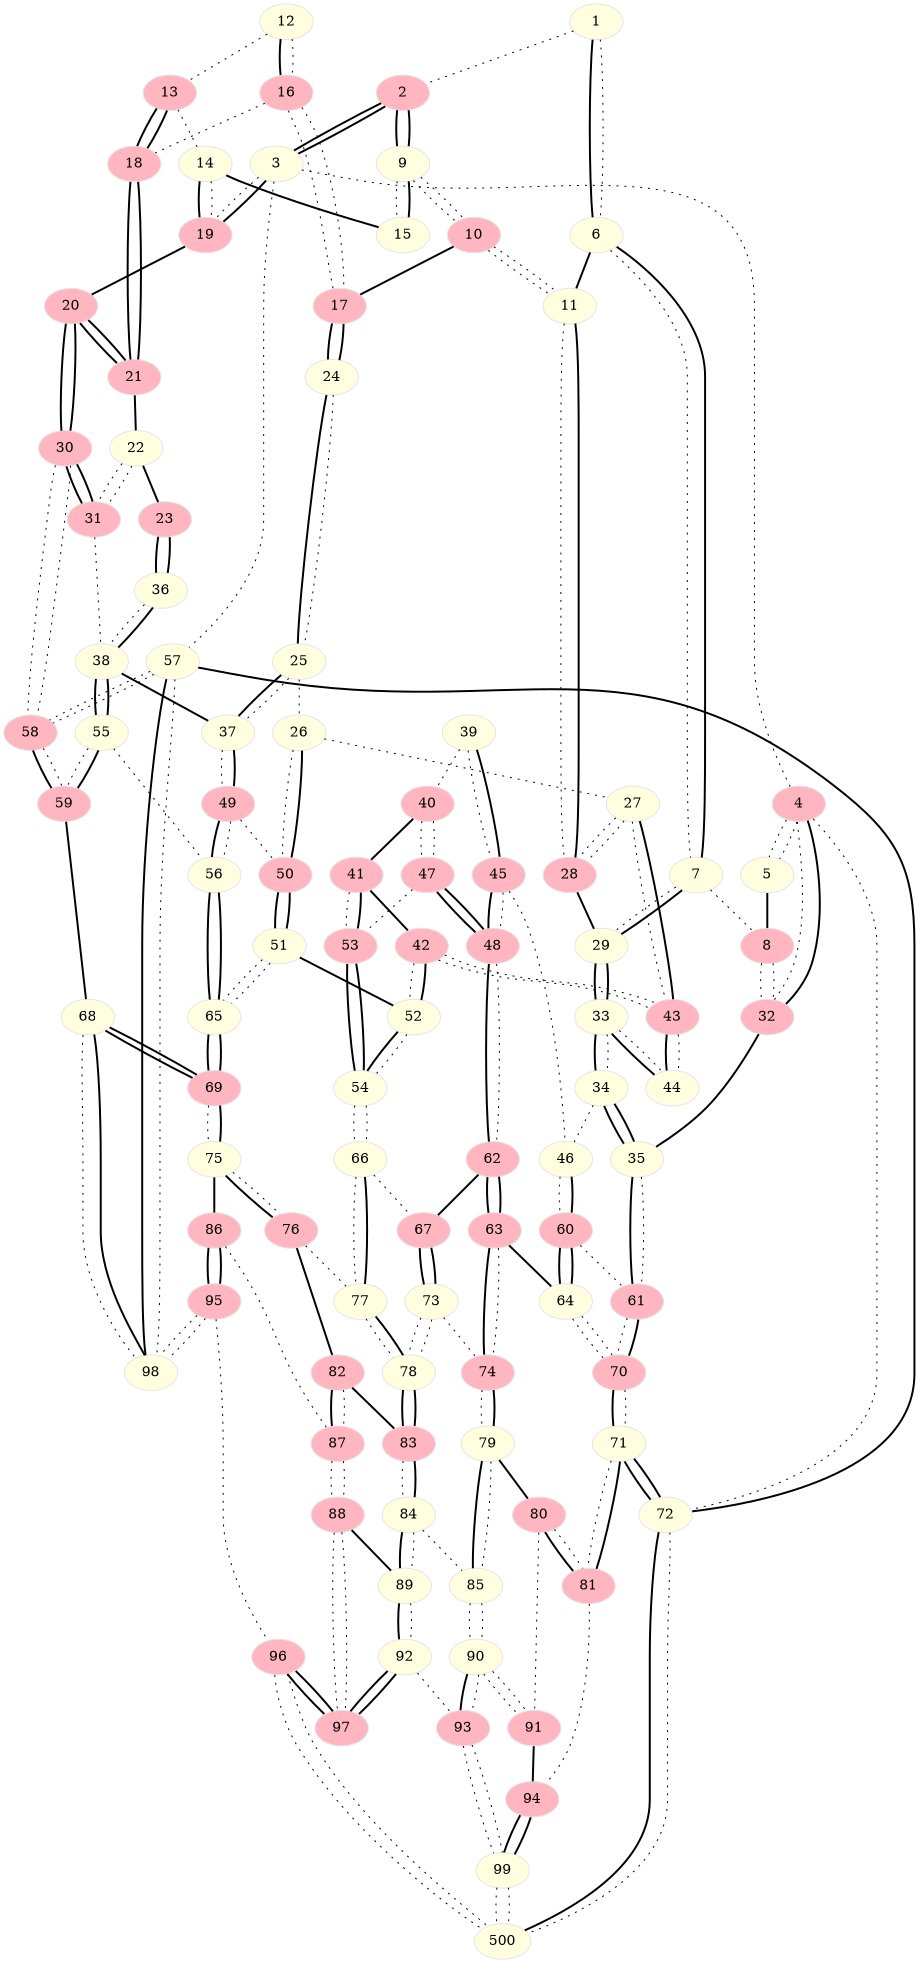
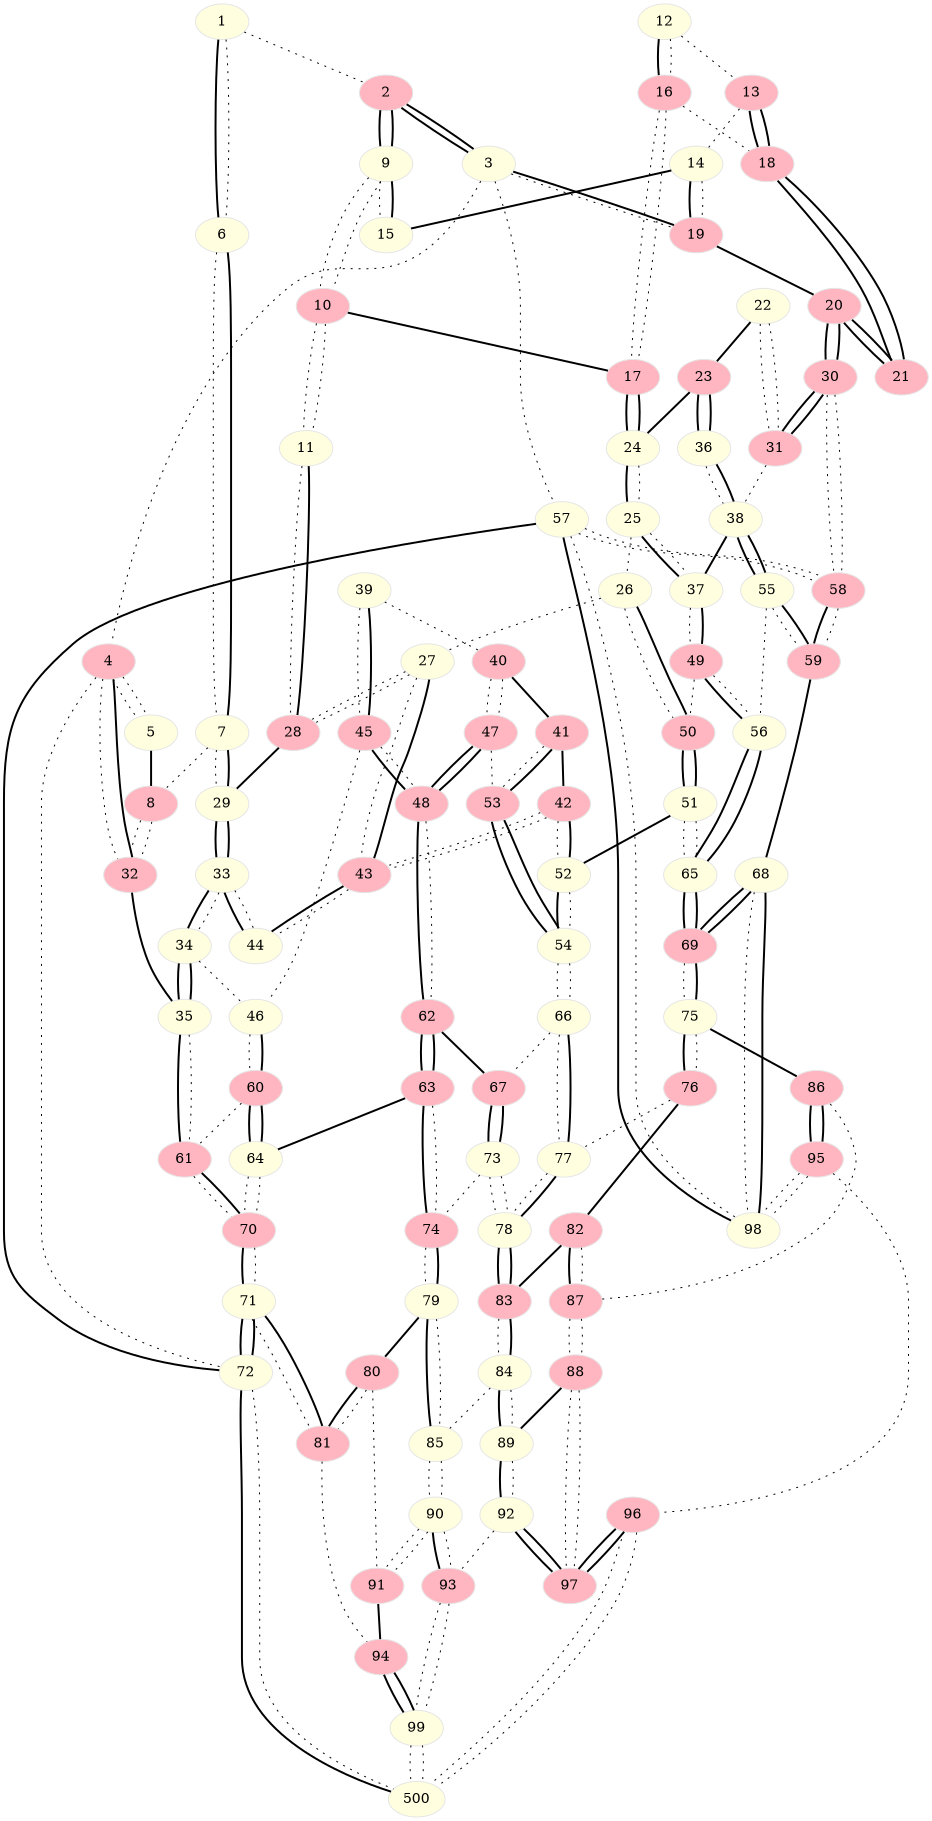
(583, 270) -> none
(135, 413) -> none
none -> (669, 413)
